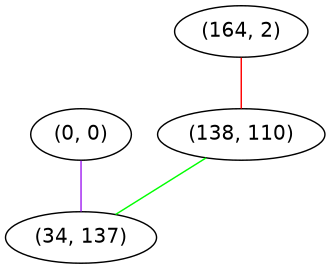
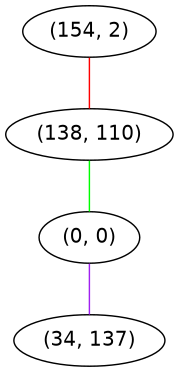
(241, 31) -> (89, 31)
(161, 186) -> (89, 186)
